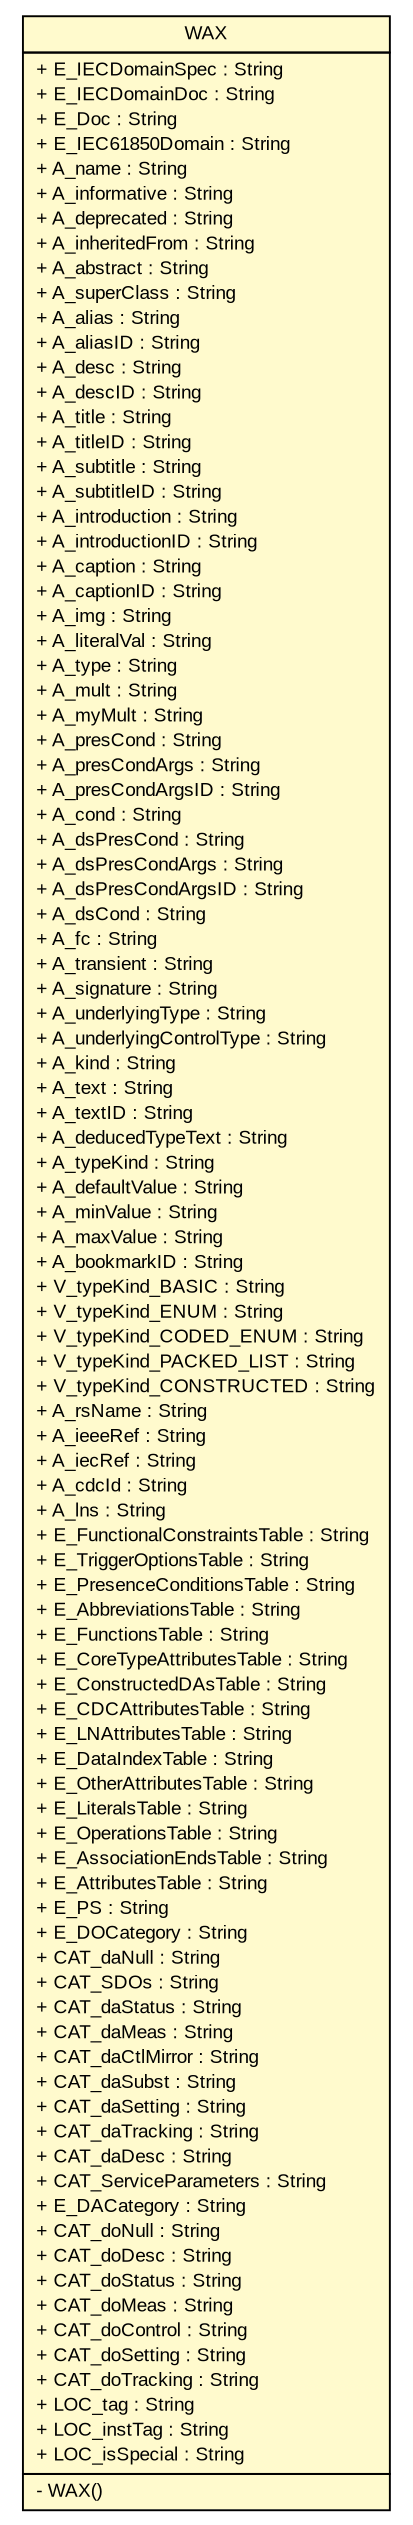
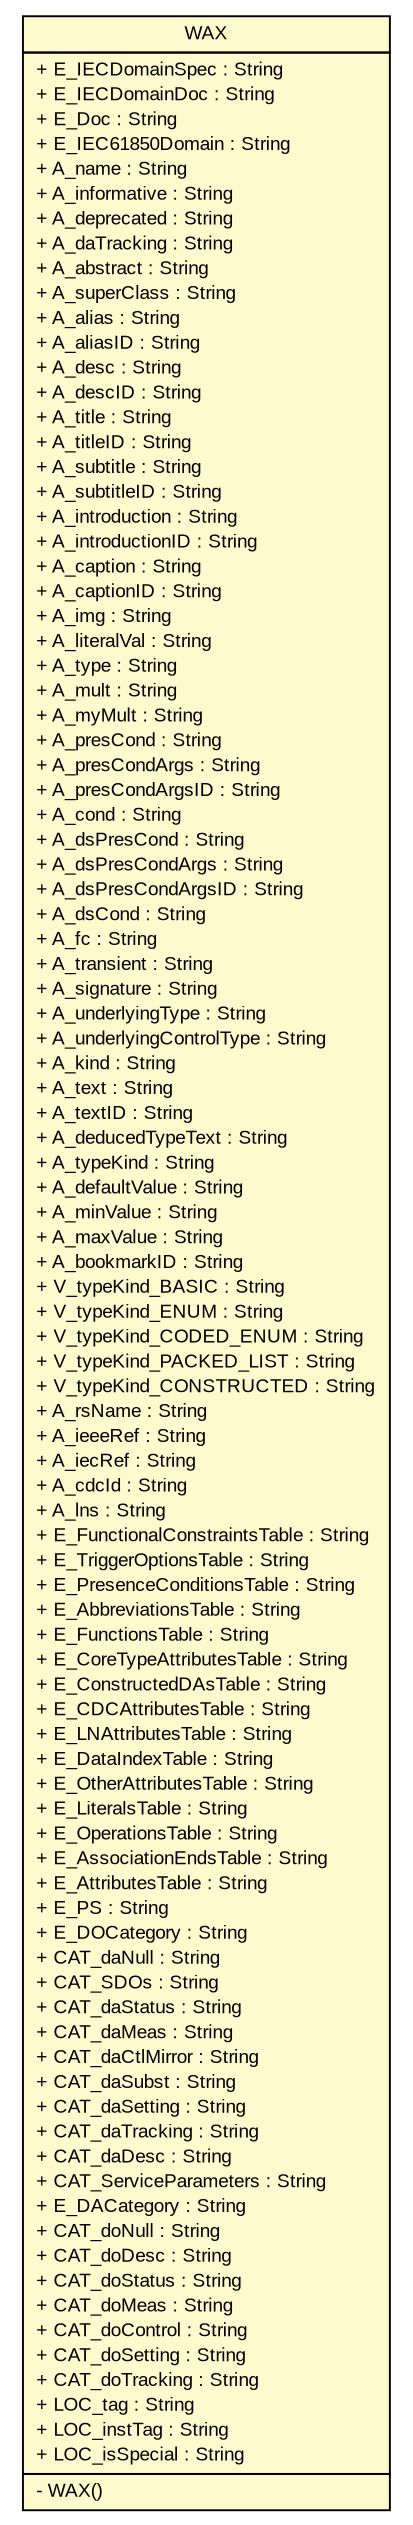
(146, 244) -> (135, 244)
